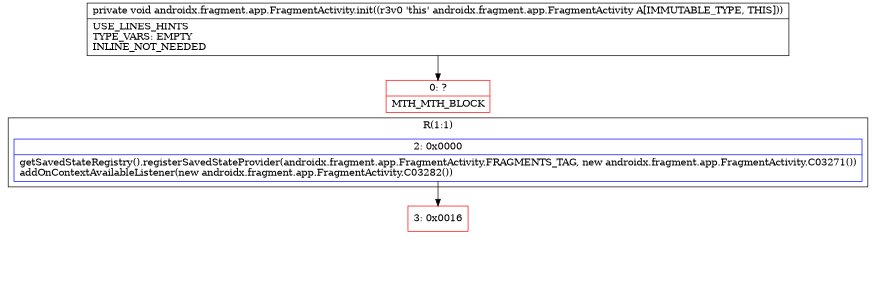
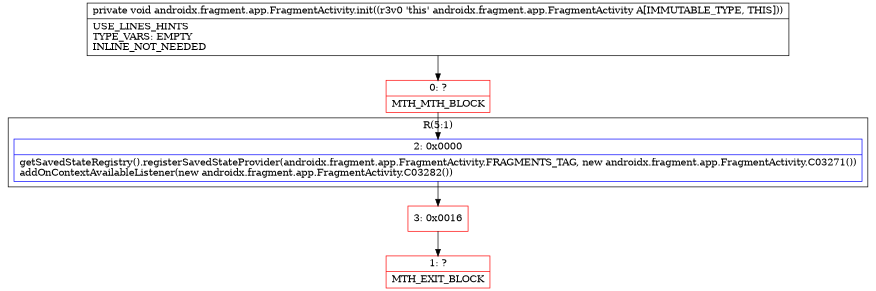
none -> (438, 122)
(438, 126) -> (438, 126)
none -> (438, 272)
